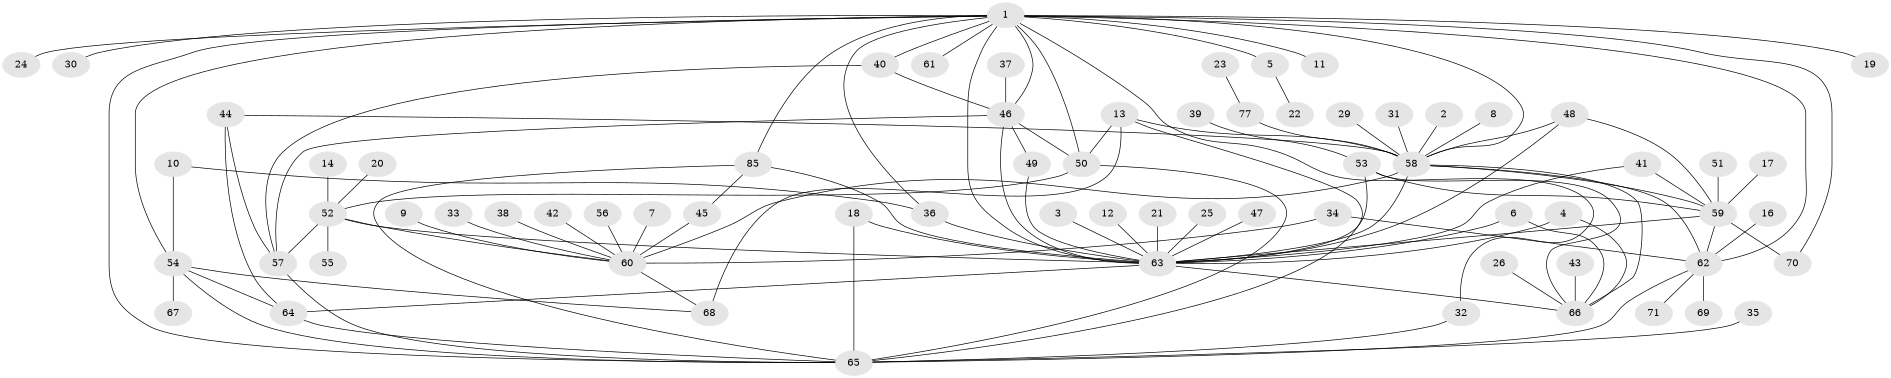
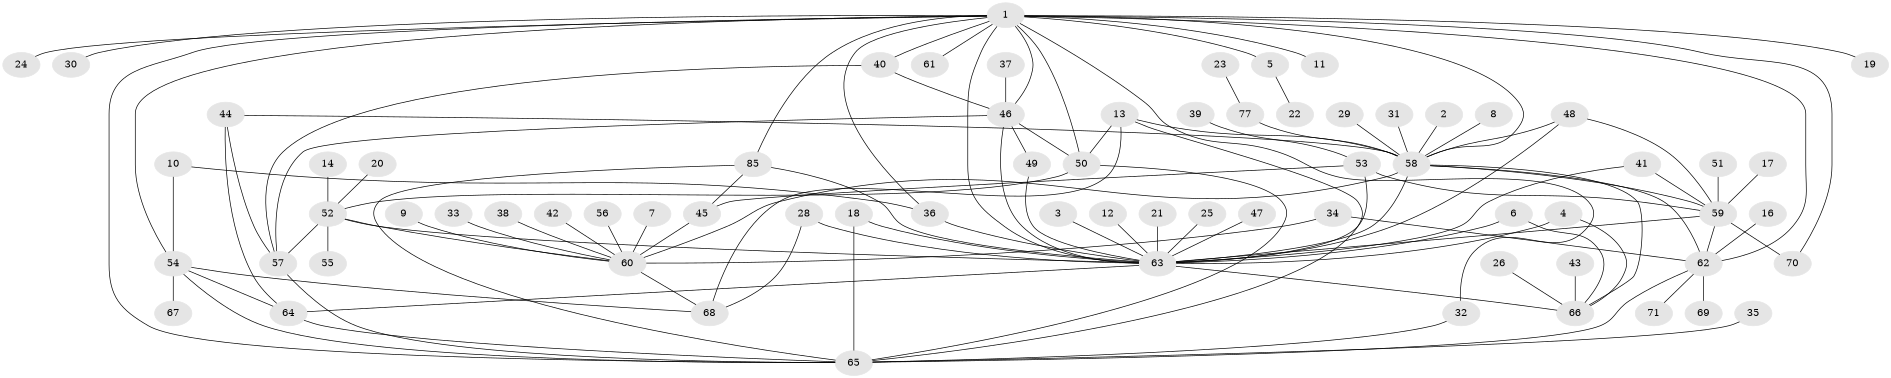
(1574, 185) -> (1061, 180)
none -> (804, 214)
